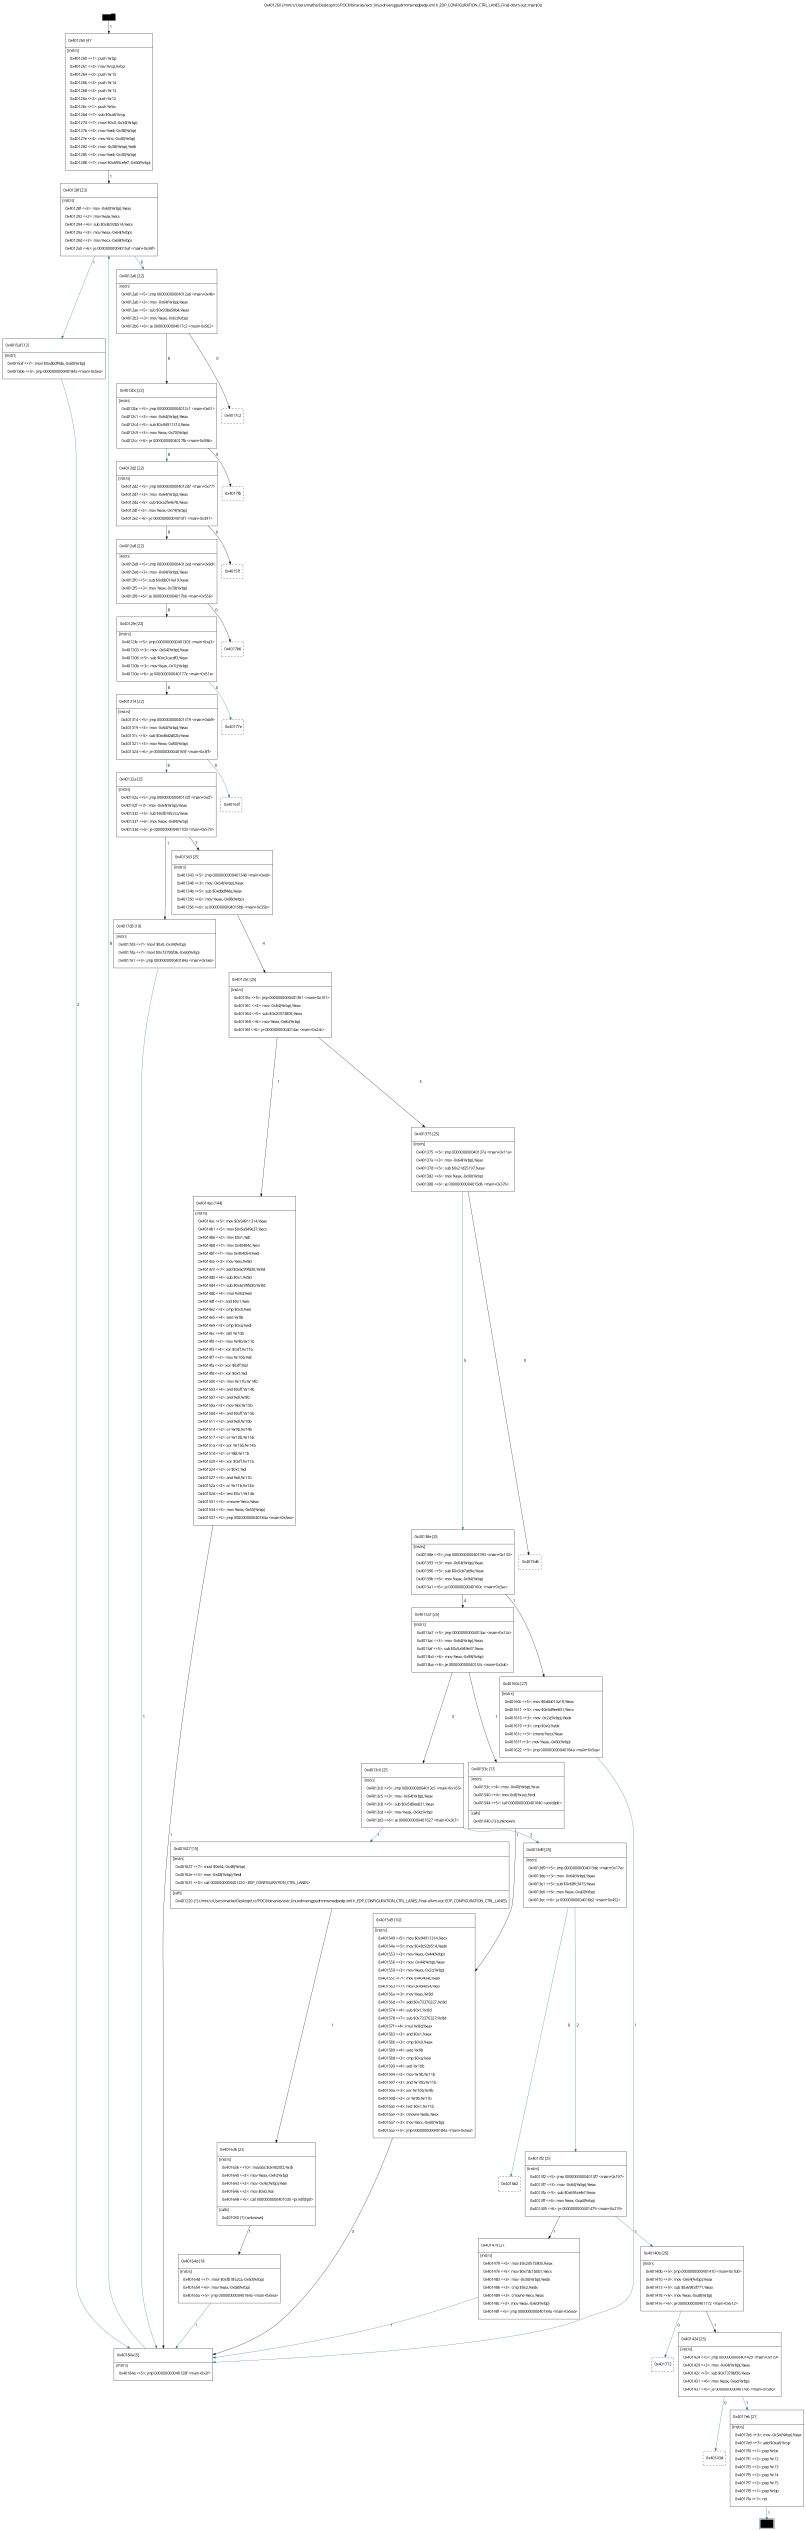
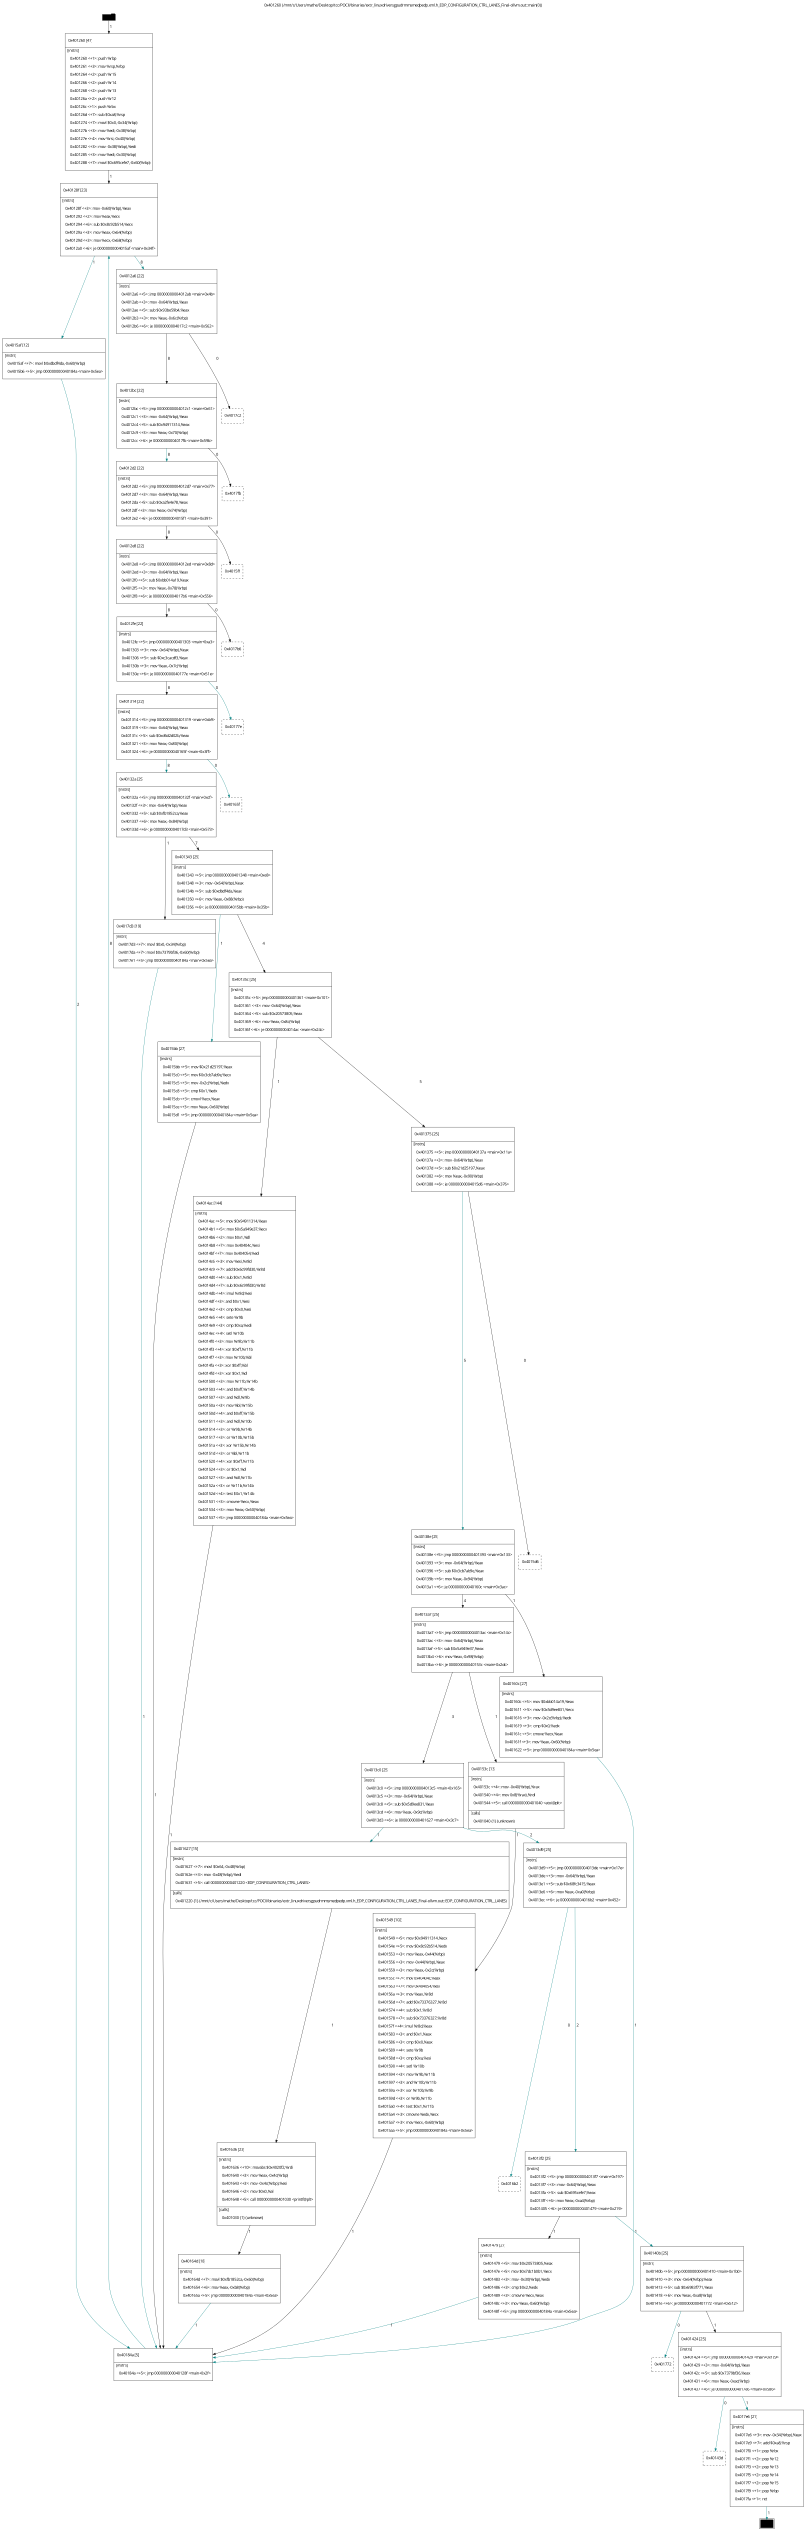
none -> (209, 1082)
(352, 2232) -> (352, 2232)
